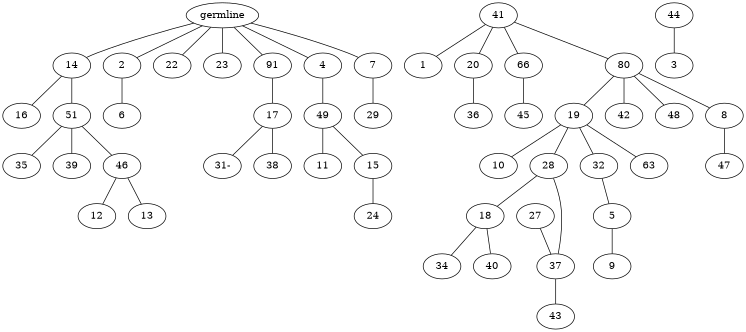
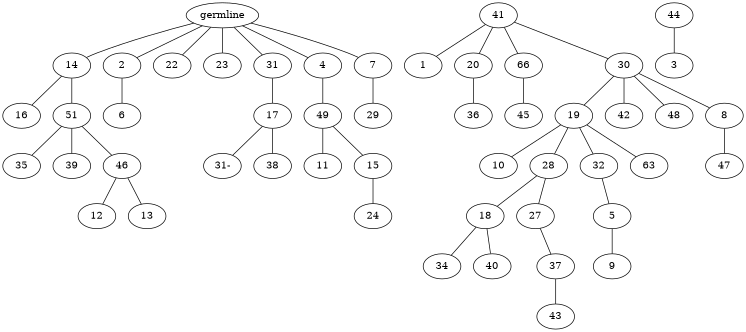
(273, 66) -> (273, 66)
(624, 66) -> (624, 66)
(562, 216) -> (542, 191)
